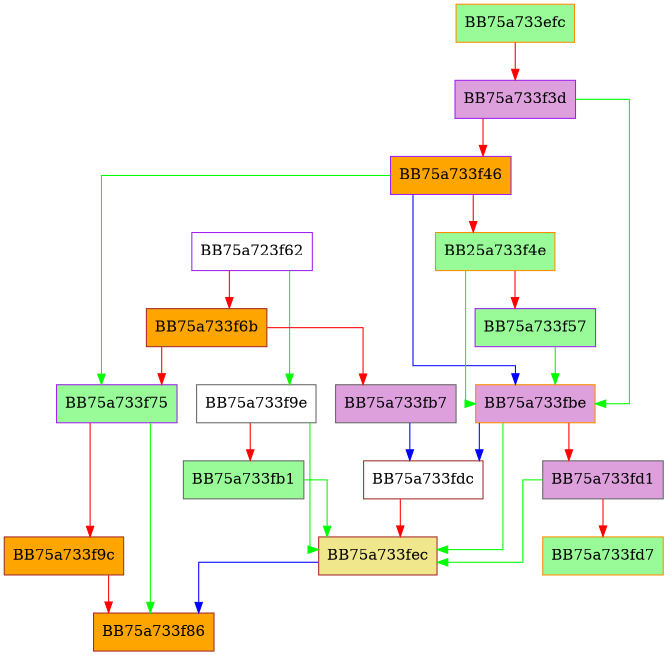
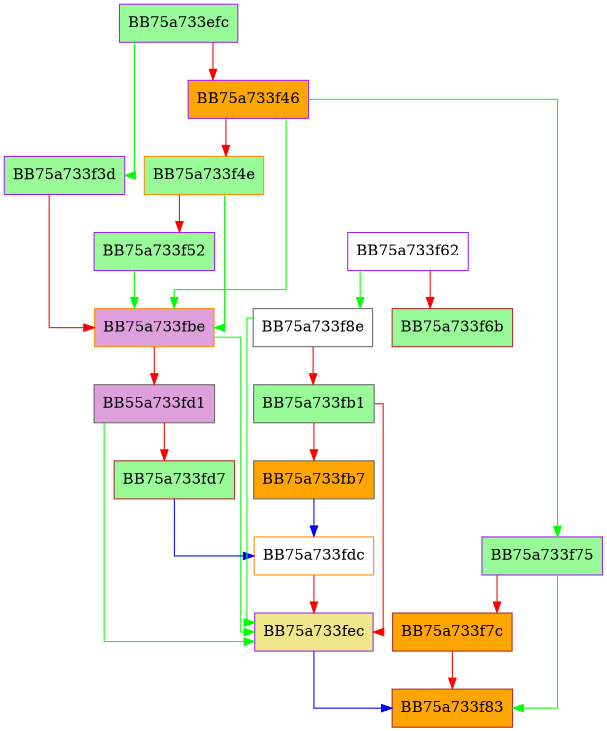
(515, 23) -> (179, 23)
(515, 56) -> (134, 109)
(515, 99) -> (64, 175)
(483, 132) -> (213, 56)
(629, 237) -> (49, 279)
(252, 252) -> (408, 252)
(495, 252) -> (204, 175)
(207, 328) -> (452, 328)
(338, 328) -> (314, 436)
(535, 328) -> (154, 252)
(413, 335) -> (286, 264)
(162, 360) -> none
(256, 404) -> (313, 328)
(396, 404) -> (314, 480)
(479, 436) -> (180, 556)
(423, 480) -> (314, 556)
(603, 480) -> (154, 404)
(327, 492) -> (383, 514)
(64, 556) -> (452, 632)
(378, 556) -> (314, 632)
(603, 556) -> (174, 480)
(154, 632) -> (452, 708)
